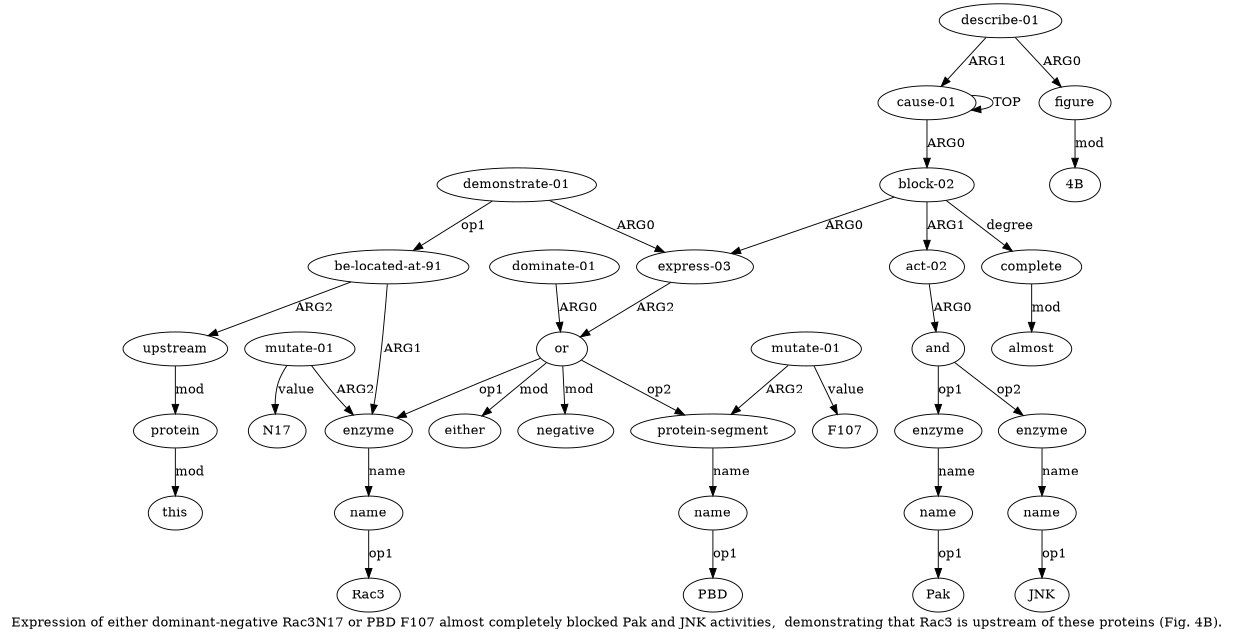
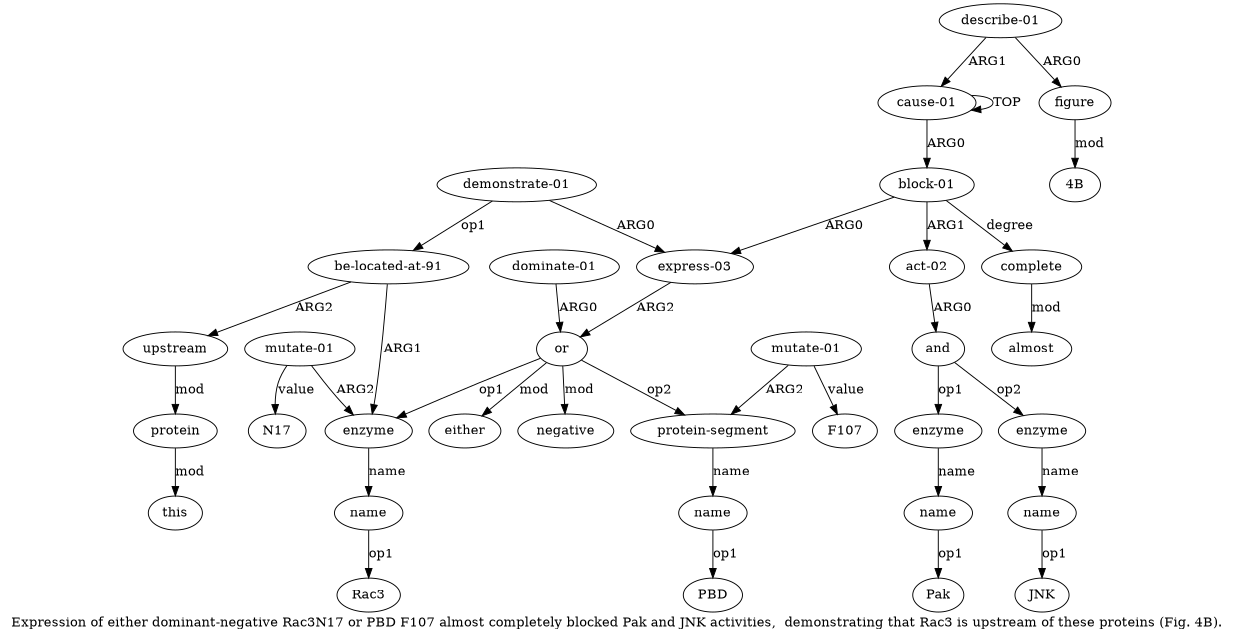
(927, 185) -> (927, 185)
